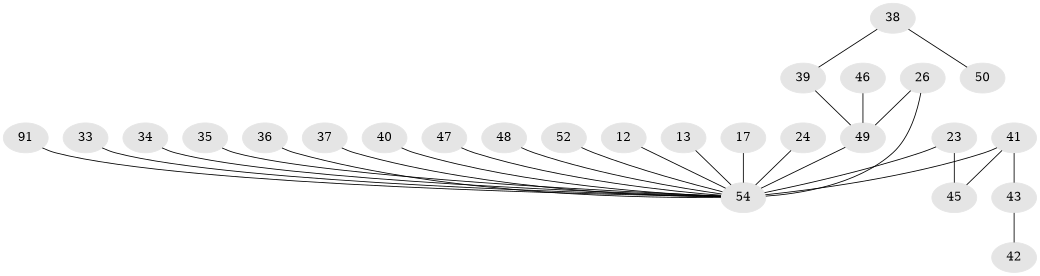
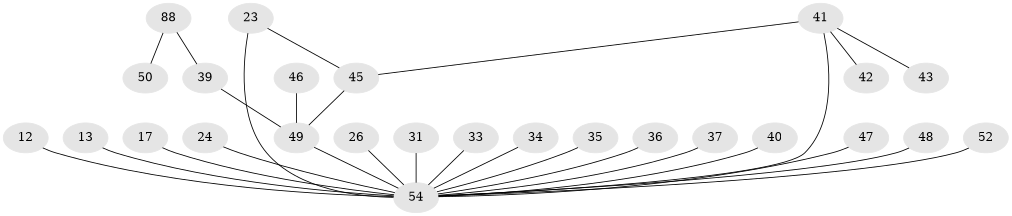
(893, 18) -> (169, 18)
(893, 108) -> (327, 108)
(26, 138) -> (416, 138)
(1014, 228) -> (843, 48)
